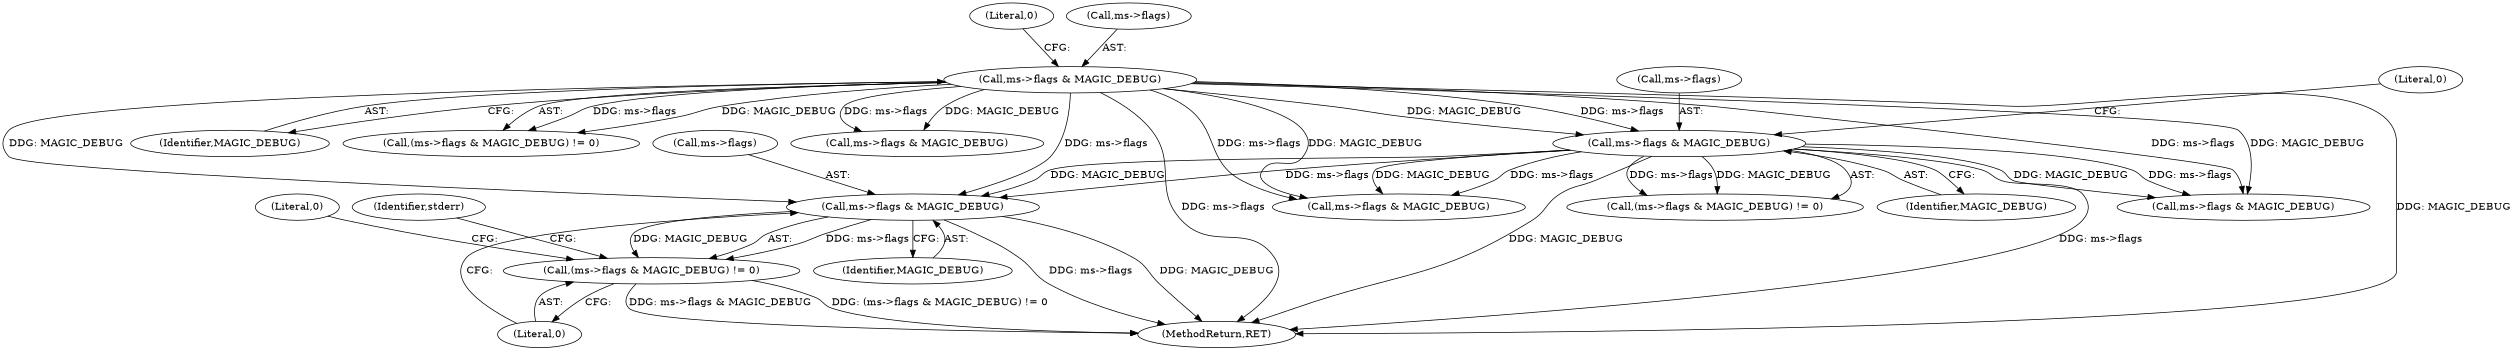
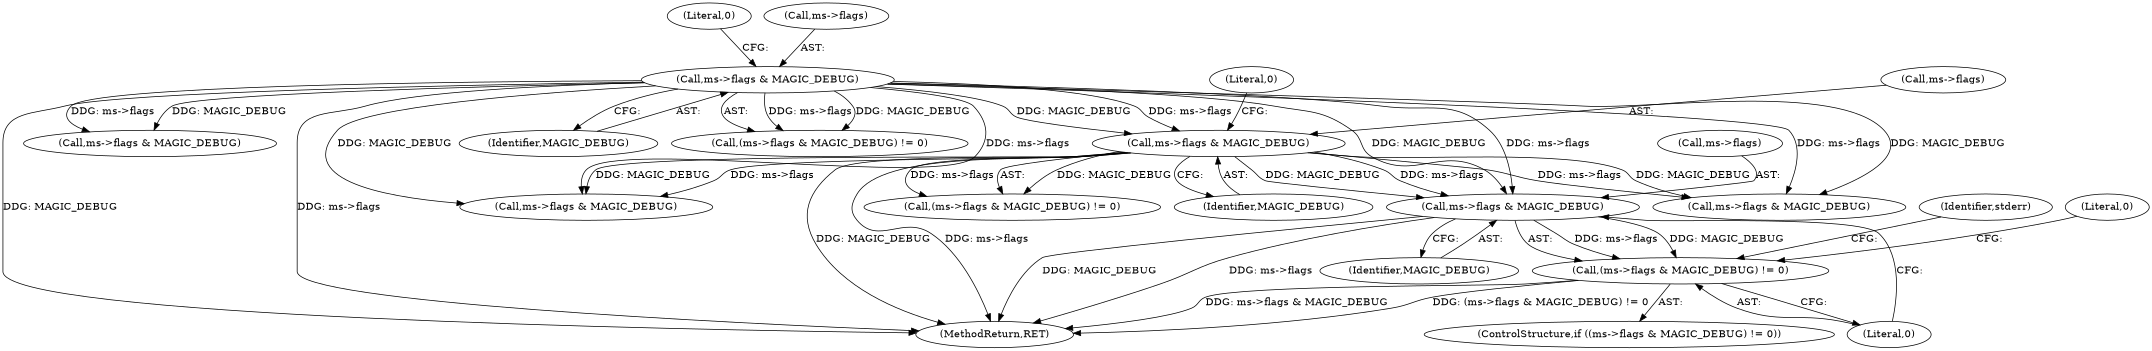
none -> (1629, 334)
